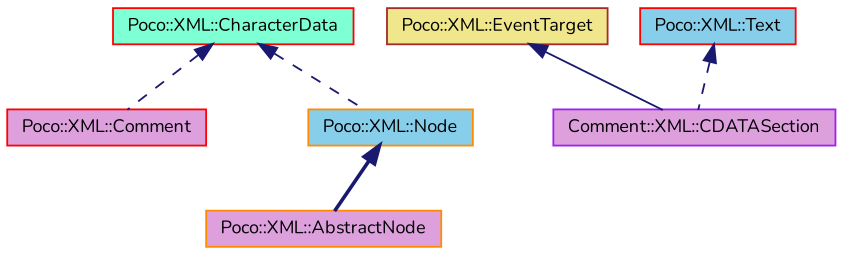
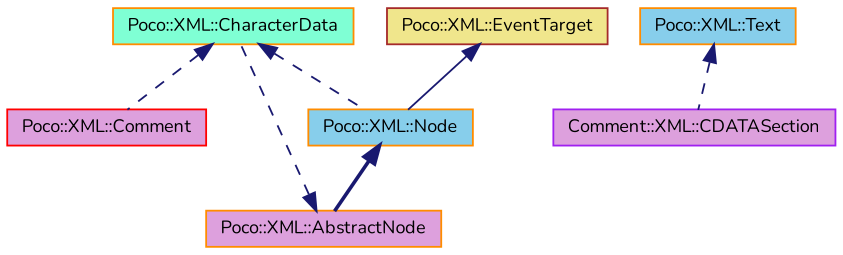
(233, 26) -> (233, 26)
(718, 26) -> (718, 26)
(604, 81) -> (437, 83)
none -> (275, 119)
